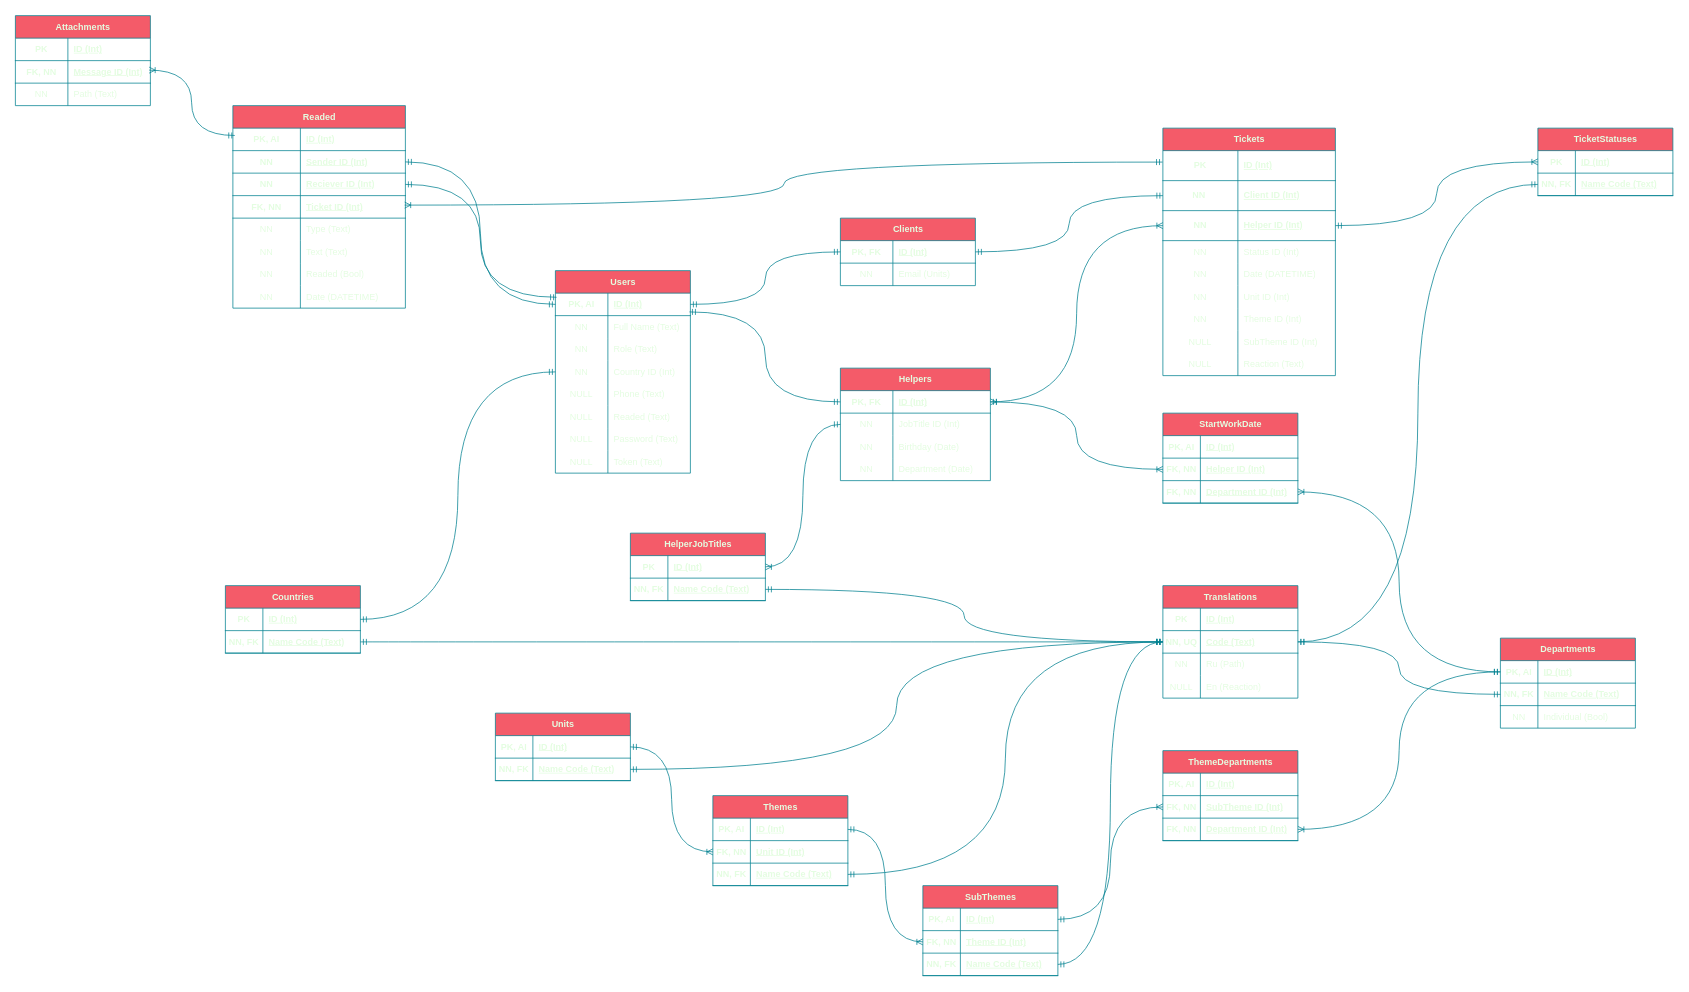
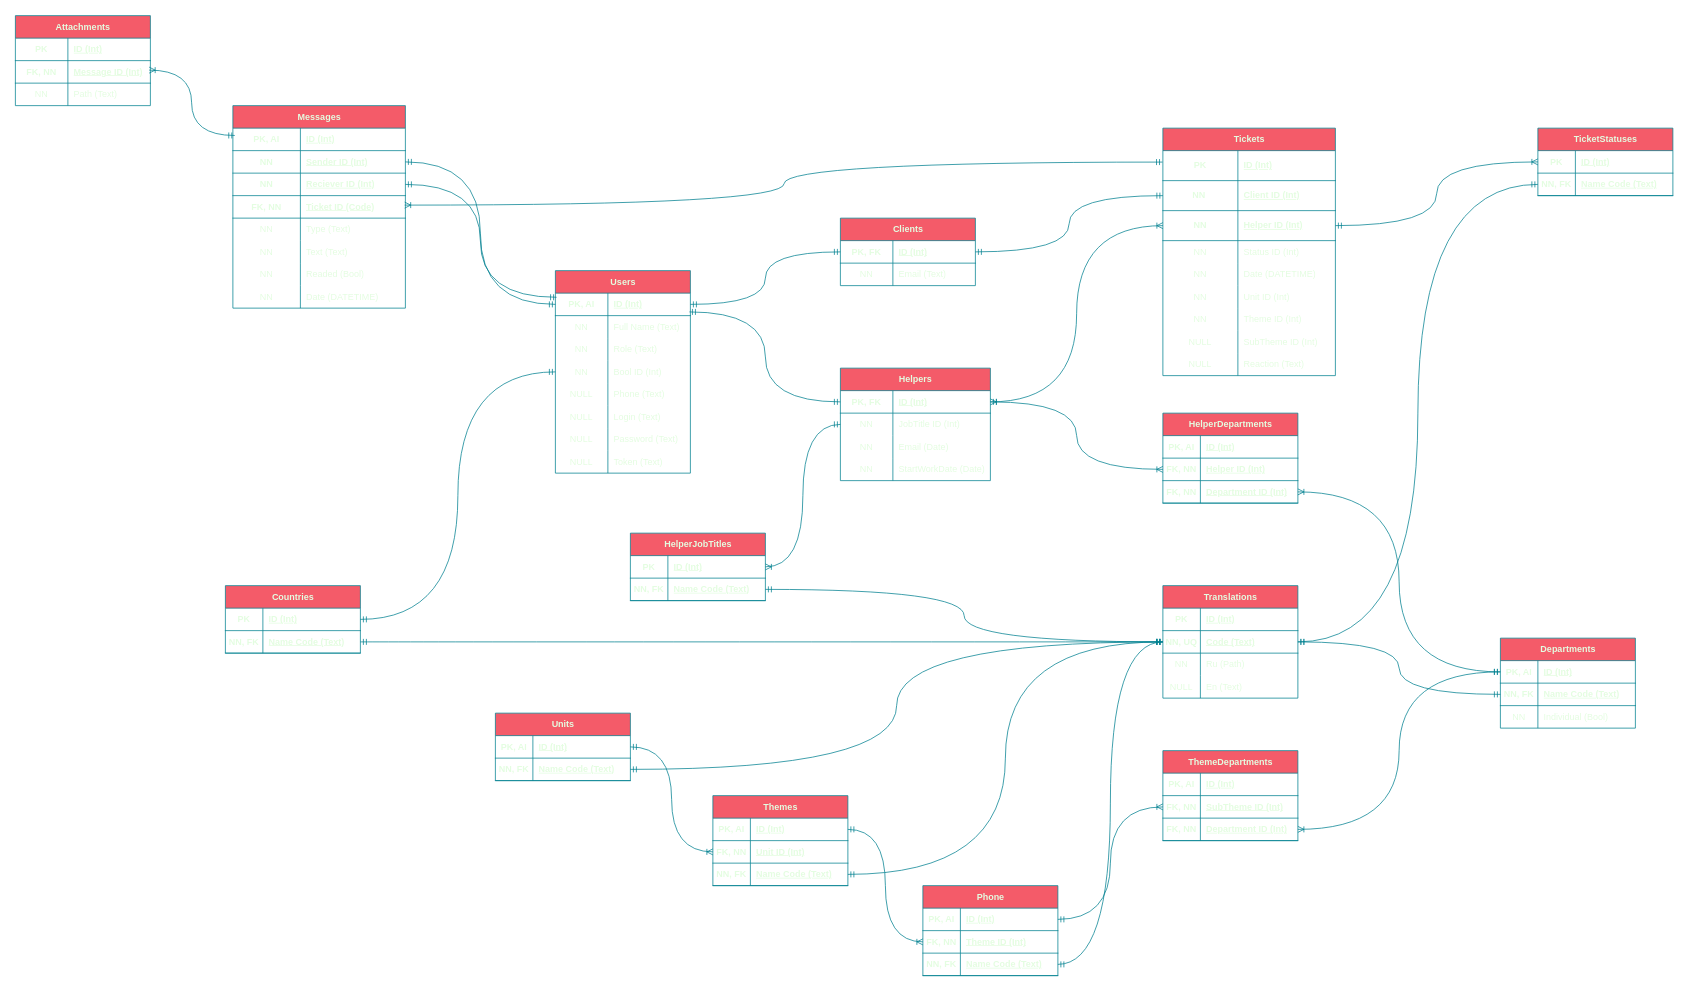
(320, 117) -> (320, 117)
(341, 207) -> (343, 207)
(927, 274) -> (926, 274)
(652, 372) -> (643, 372)
(645, 417) -> (642, 417)
(1231, 424) -> (1231, 424)
(934, 447) -> (926, 447)
(941, 469) -> (945, 469)
(1237, 687) -> (1228, 687)
(991, 897) -> (991, 897)
